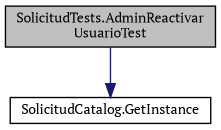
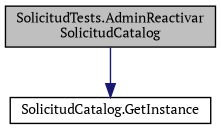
(110, 27) -> (110, 27)
